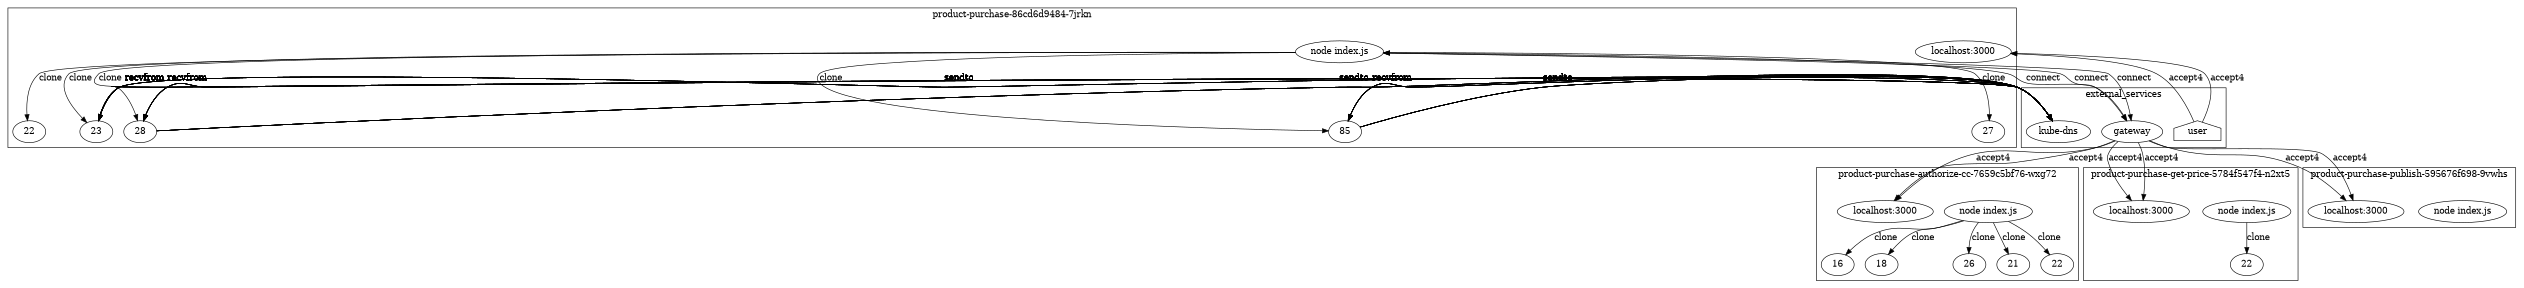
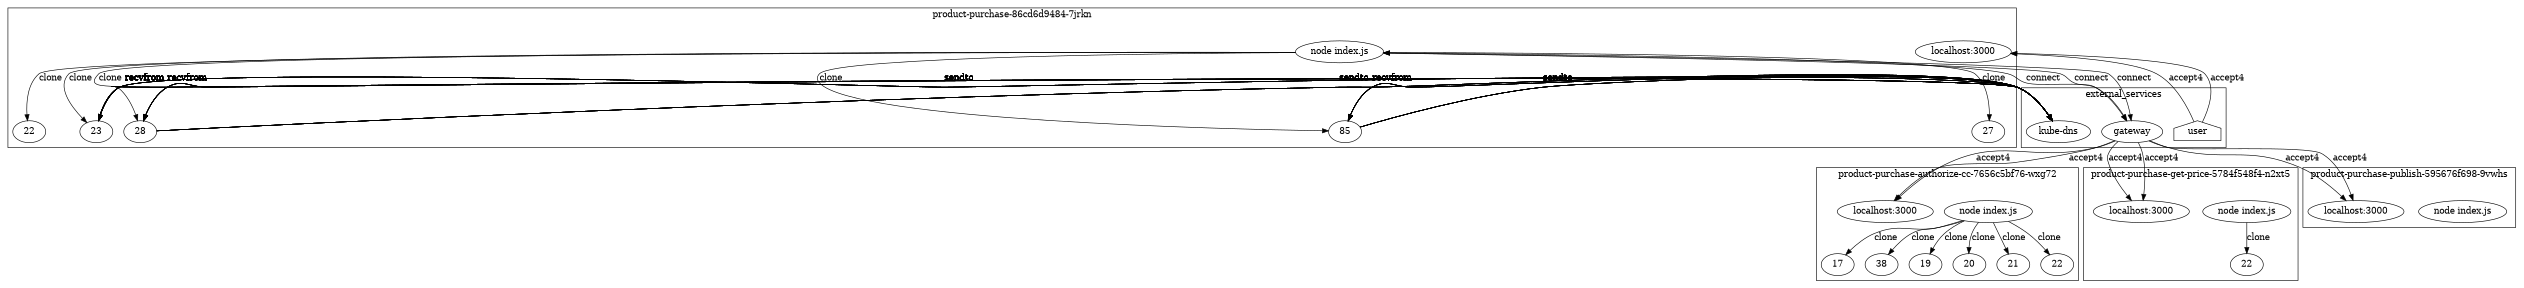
(1947, 175) -> (1947, 175)
(2191, 175) -> (2191, 175)
(1838, 265) -> (1838, 265)
(1882, 265) -> (1882, 265)
none -> (1926, 265)
(1969, 265) -> (1969, 265)
